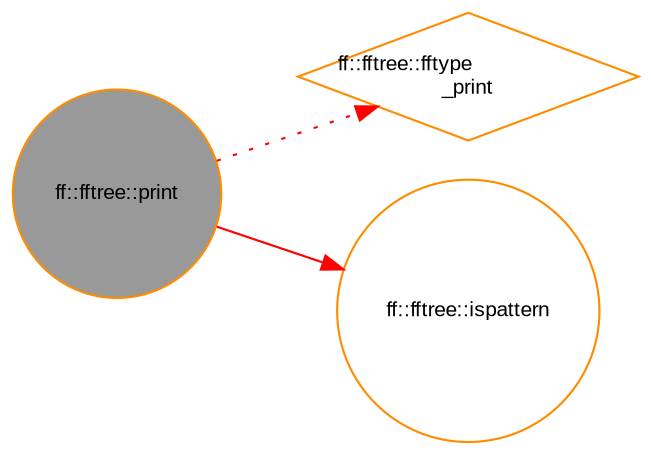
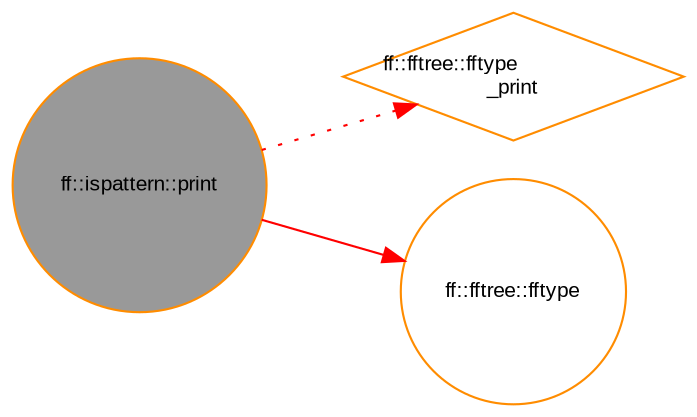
(117, 194) -> (140, 185)
(468, 311) -> (513, 292)
